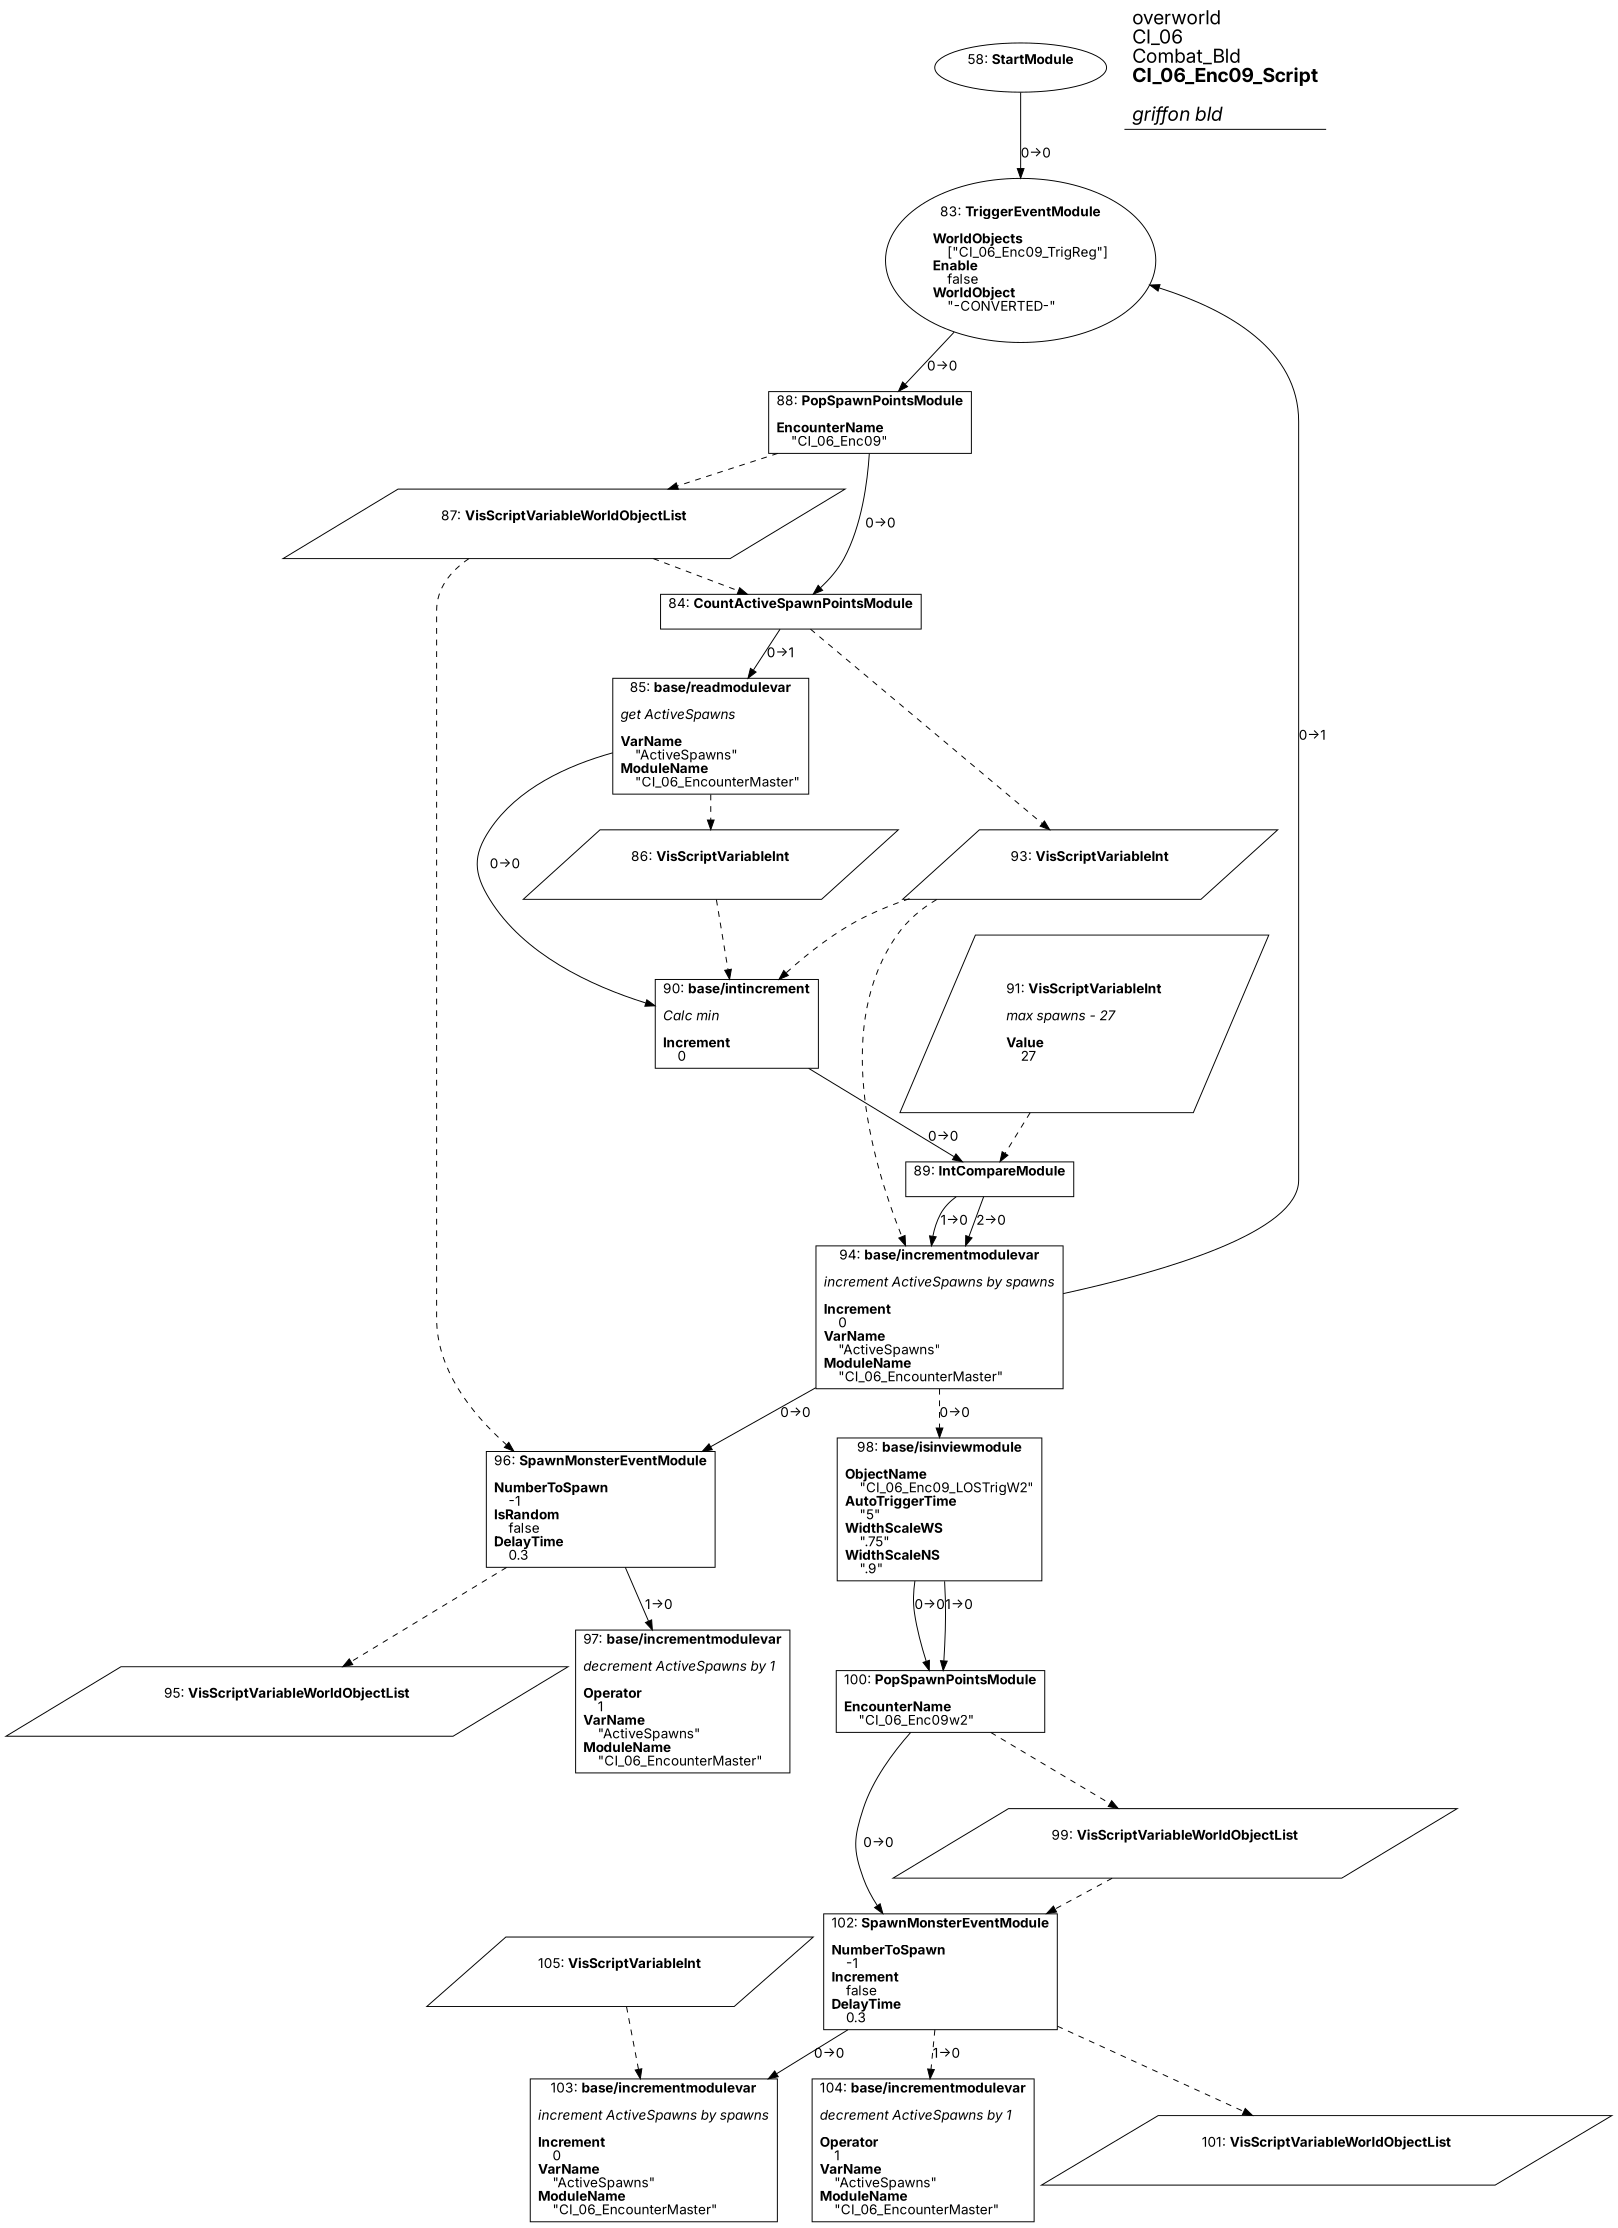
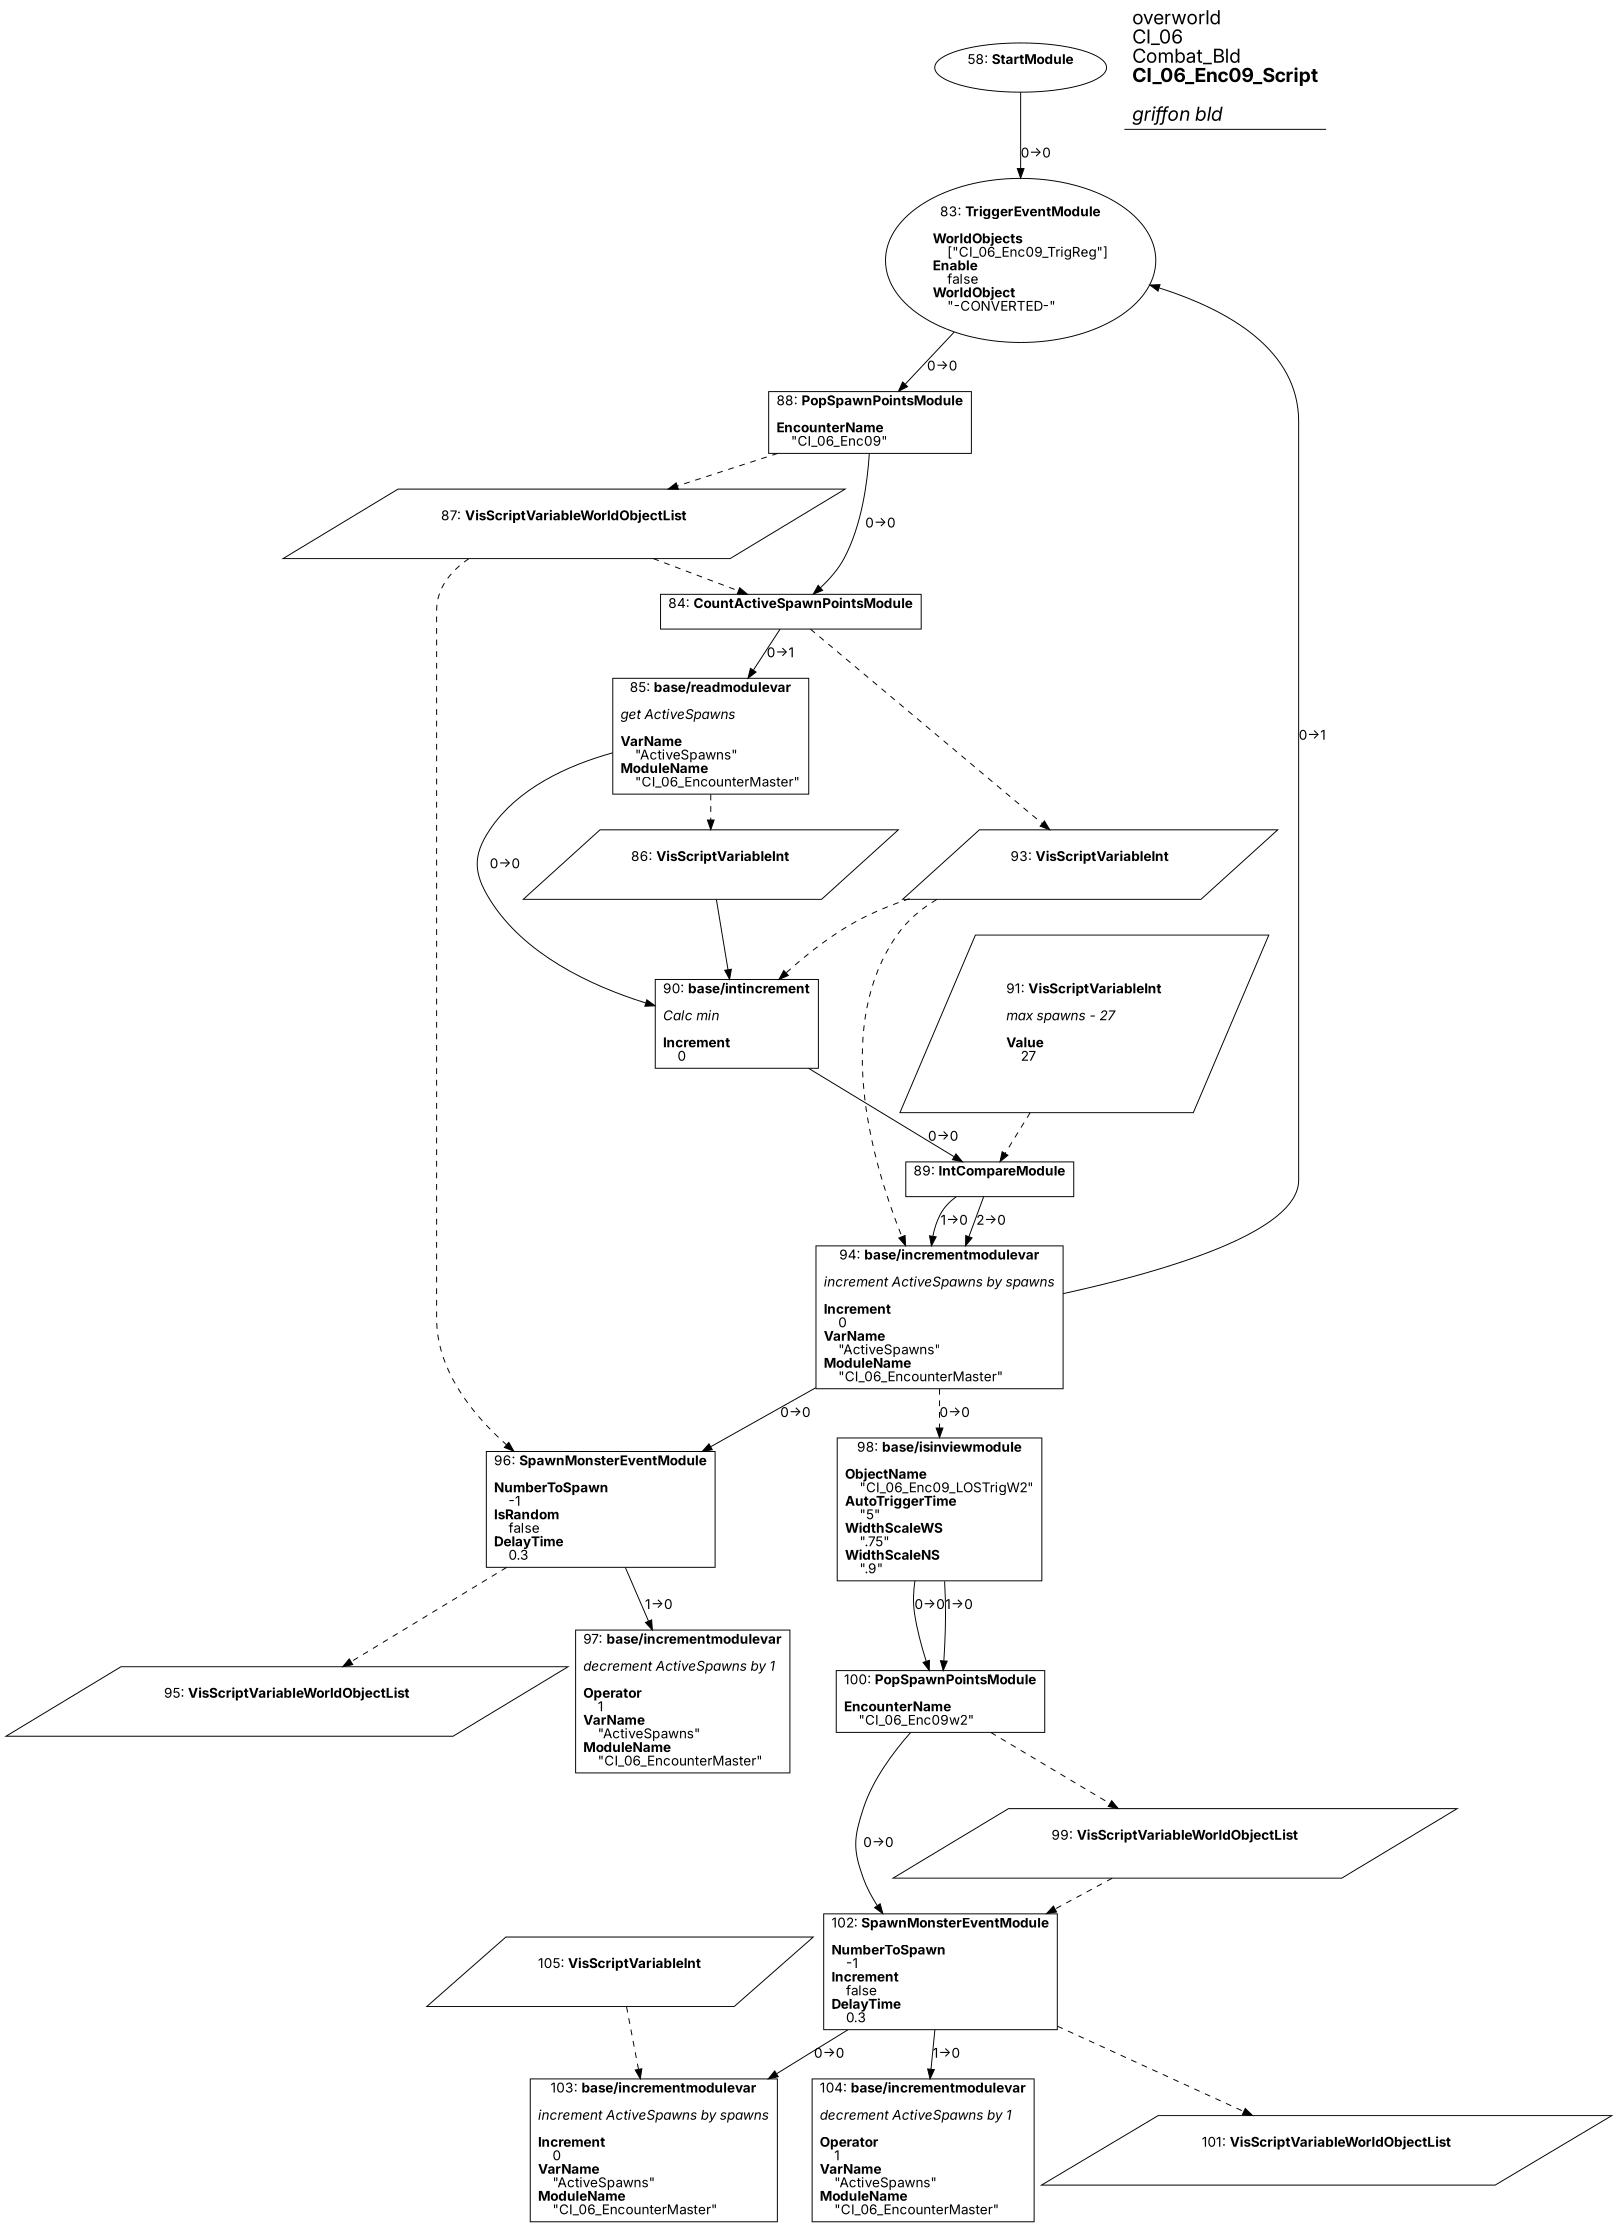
(722, 935) -> (722, 935)
(933, 2050) -> (933, 2050)
